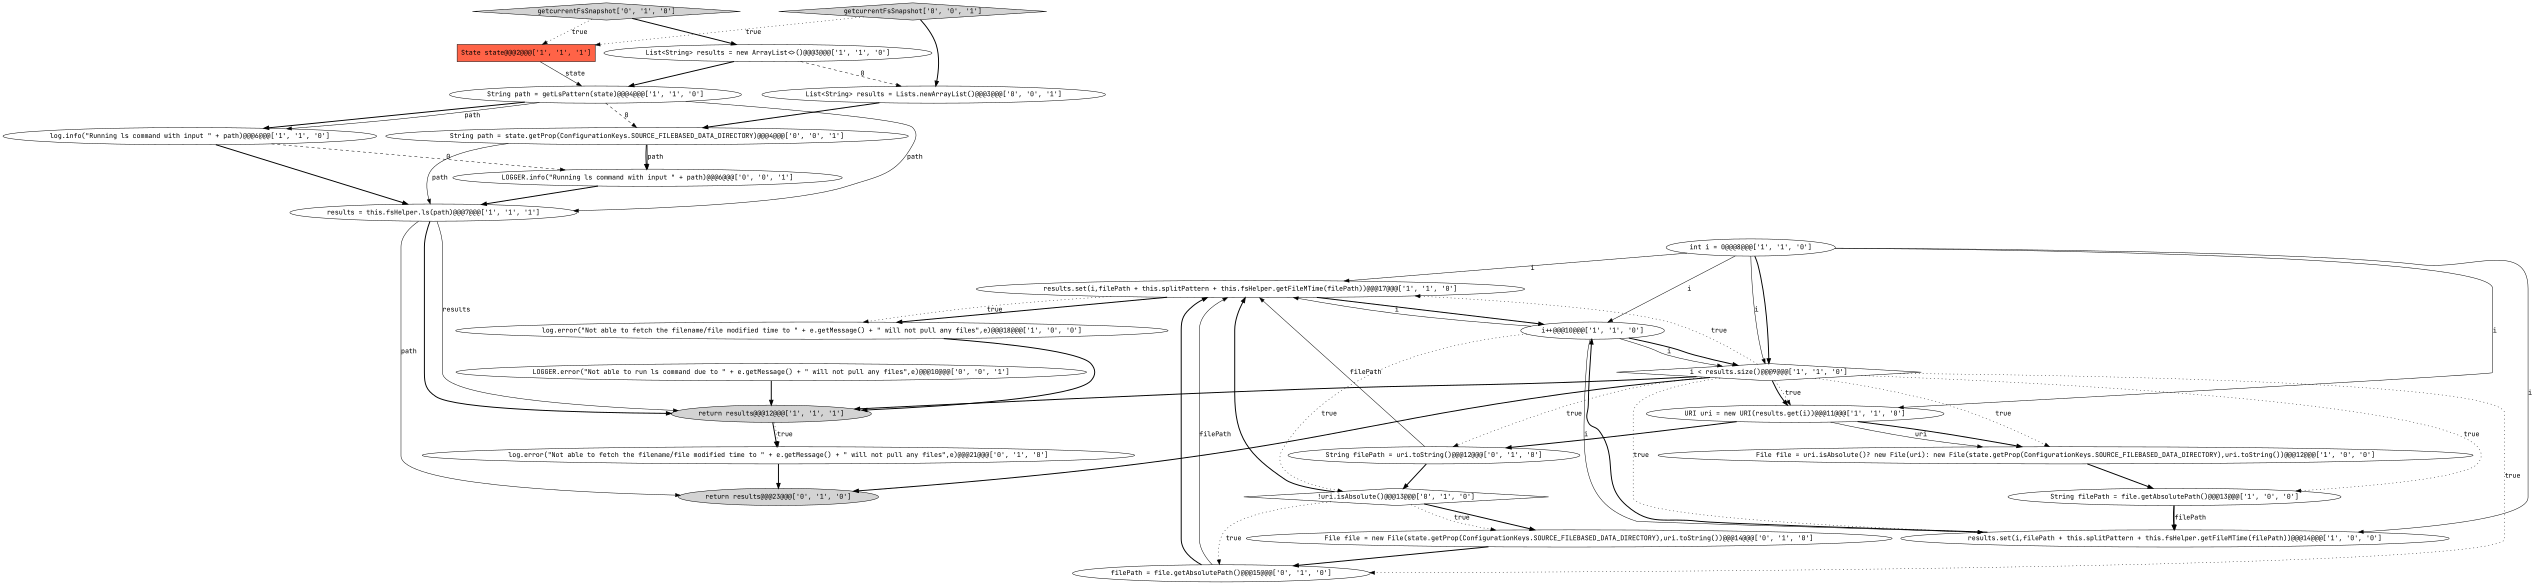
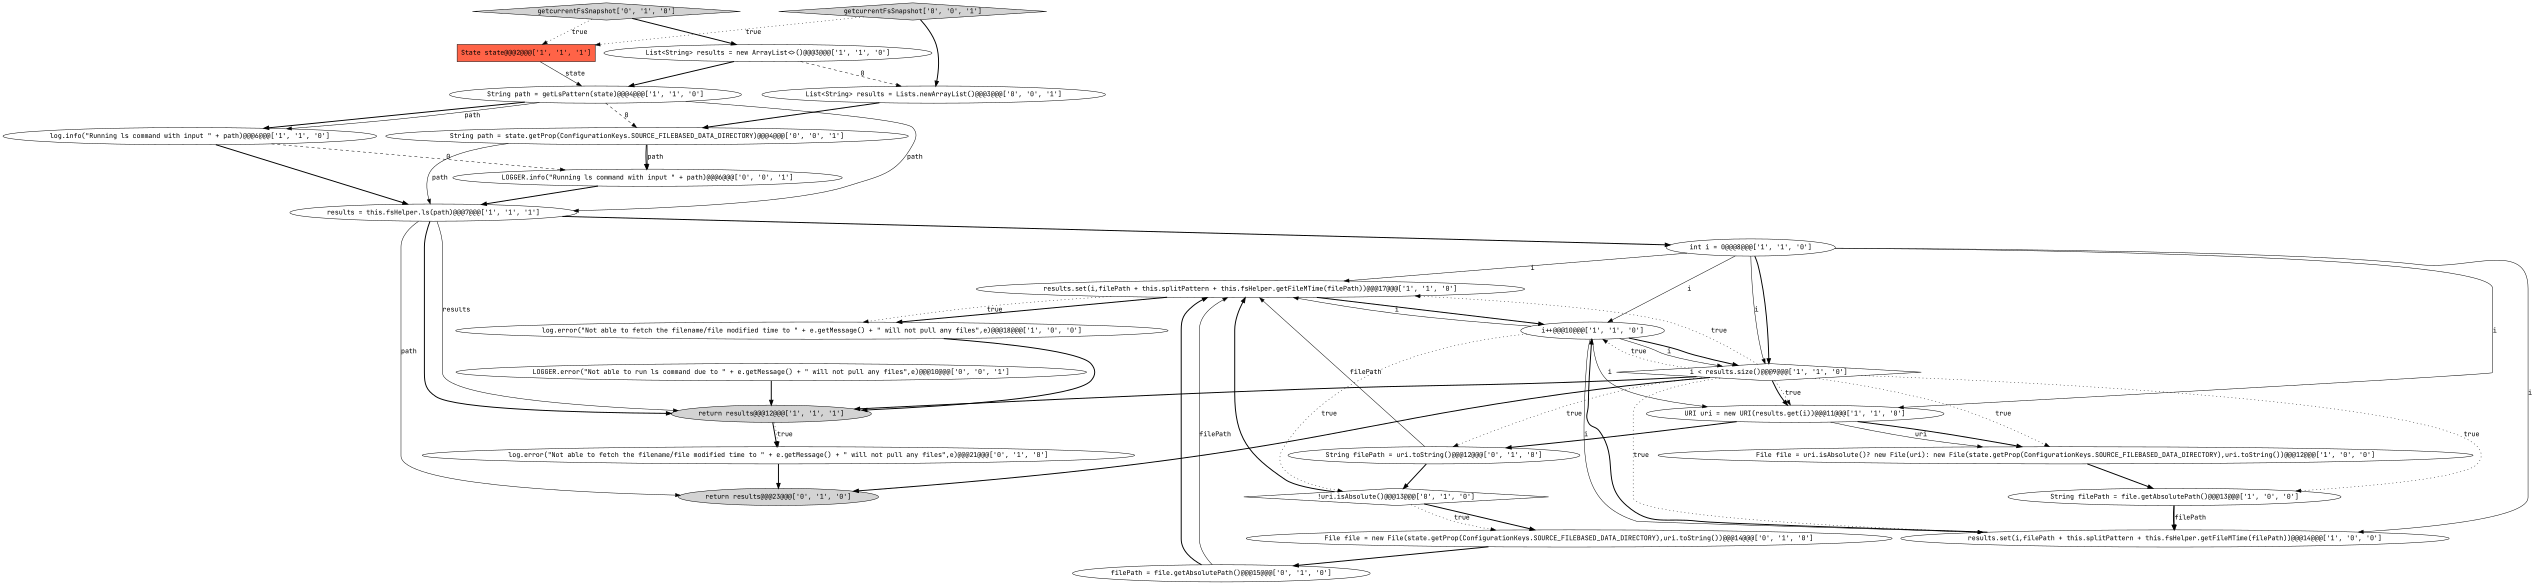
none -> (1114, 231)
none -> (1632, 393)
(1261, 513) -> none
(2308, 559) -> (1646, 360)
